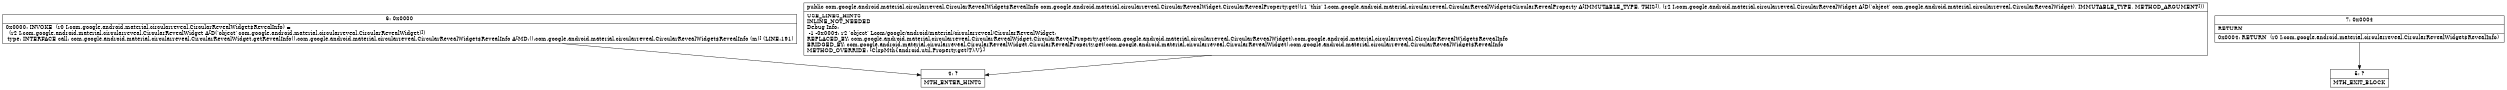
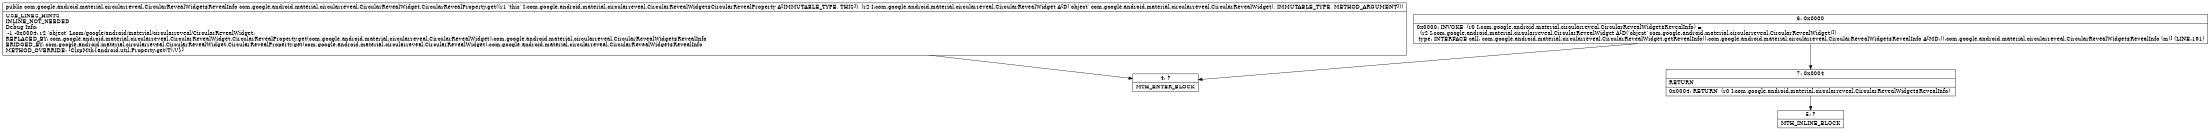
none -> (1811, 55)
(953, 83) -> (1166, 87)
(2360, 83) -> (1811, 123)
